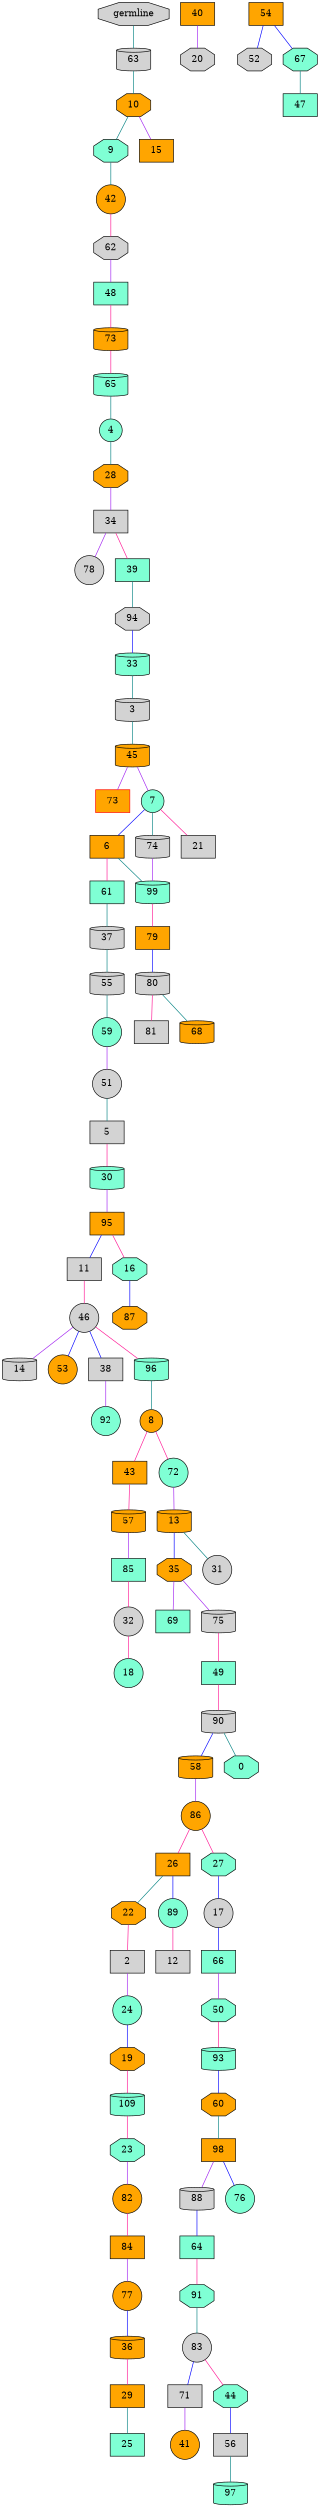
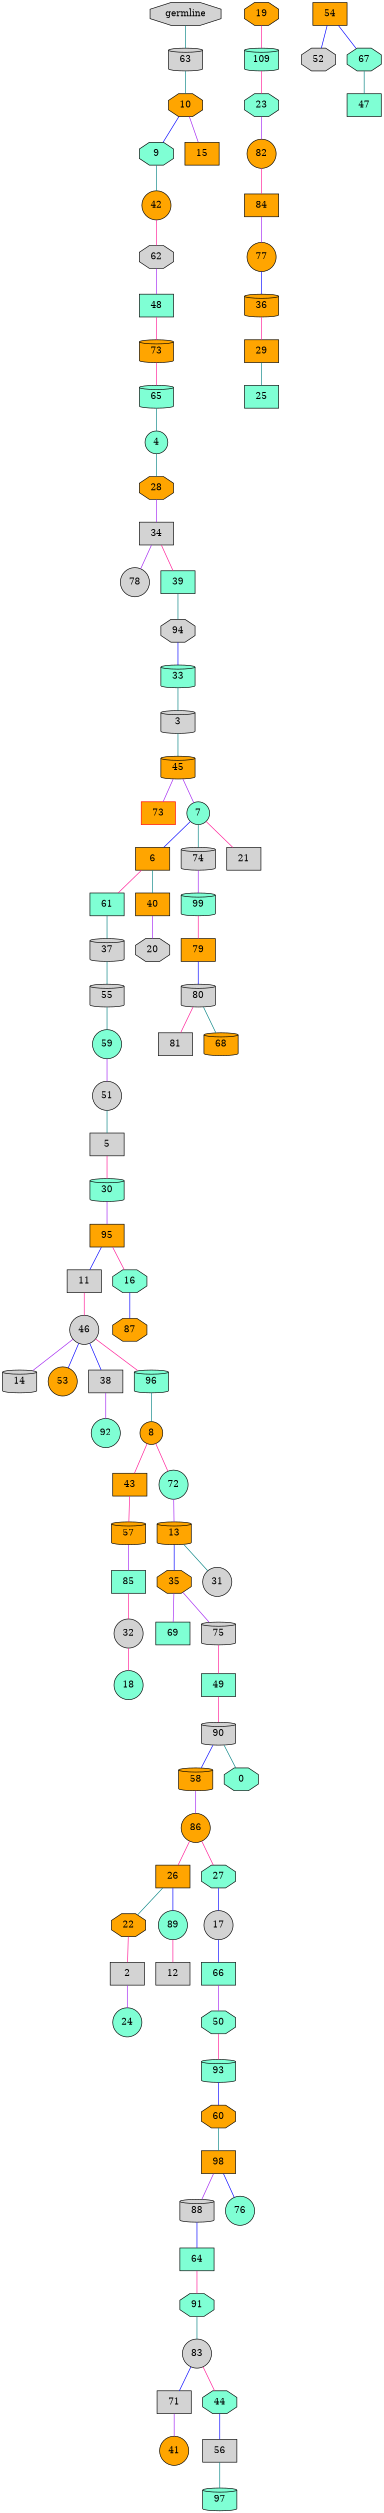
(122, 128) -> (171, 129)
(130, 870) -> (153, 882)
(127, 2036) -> none
